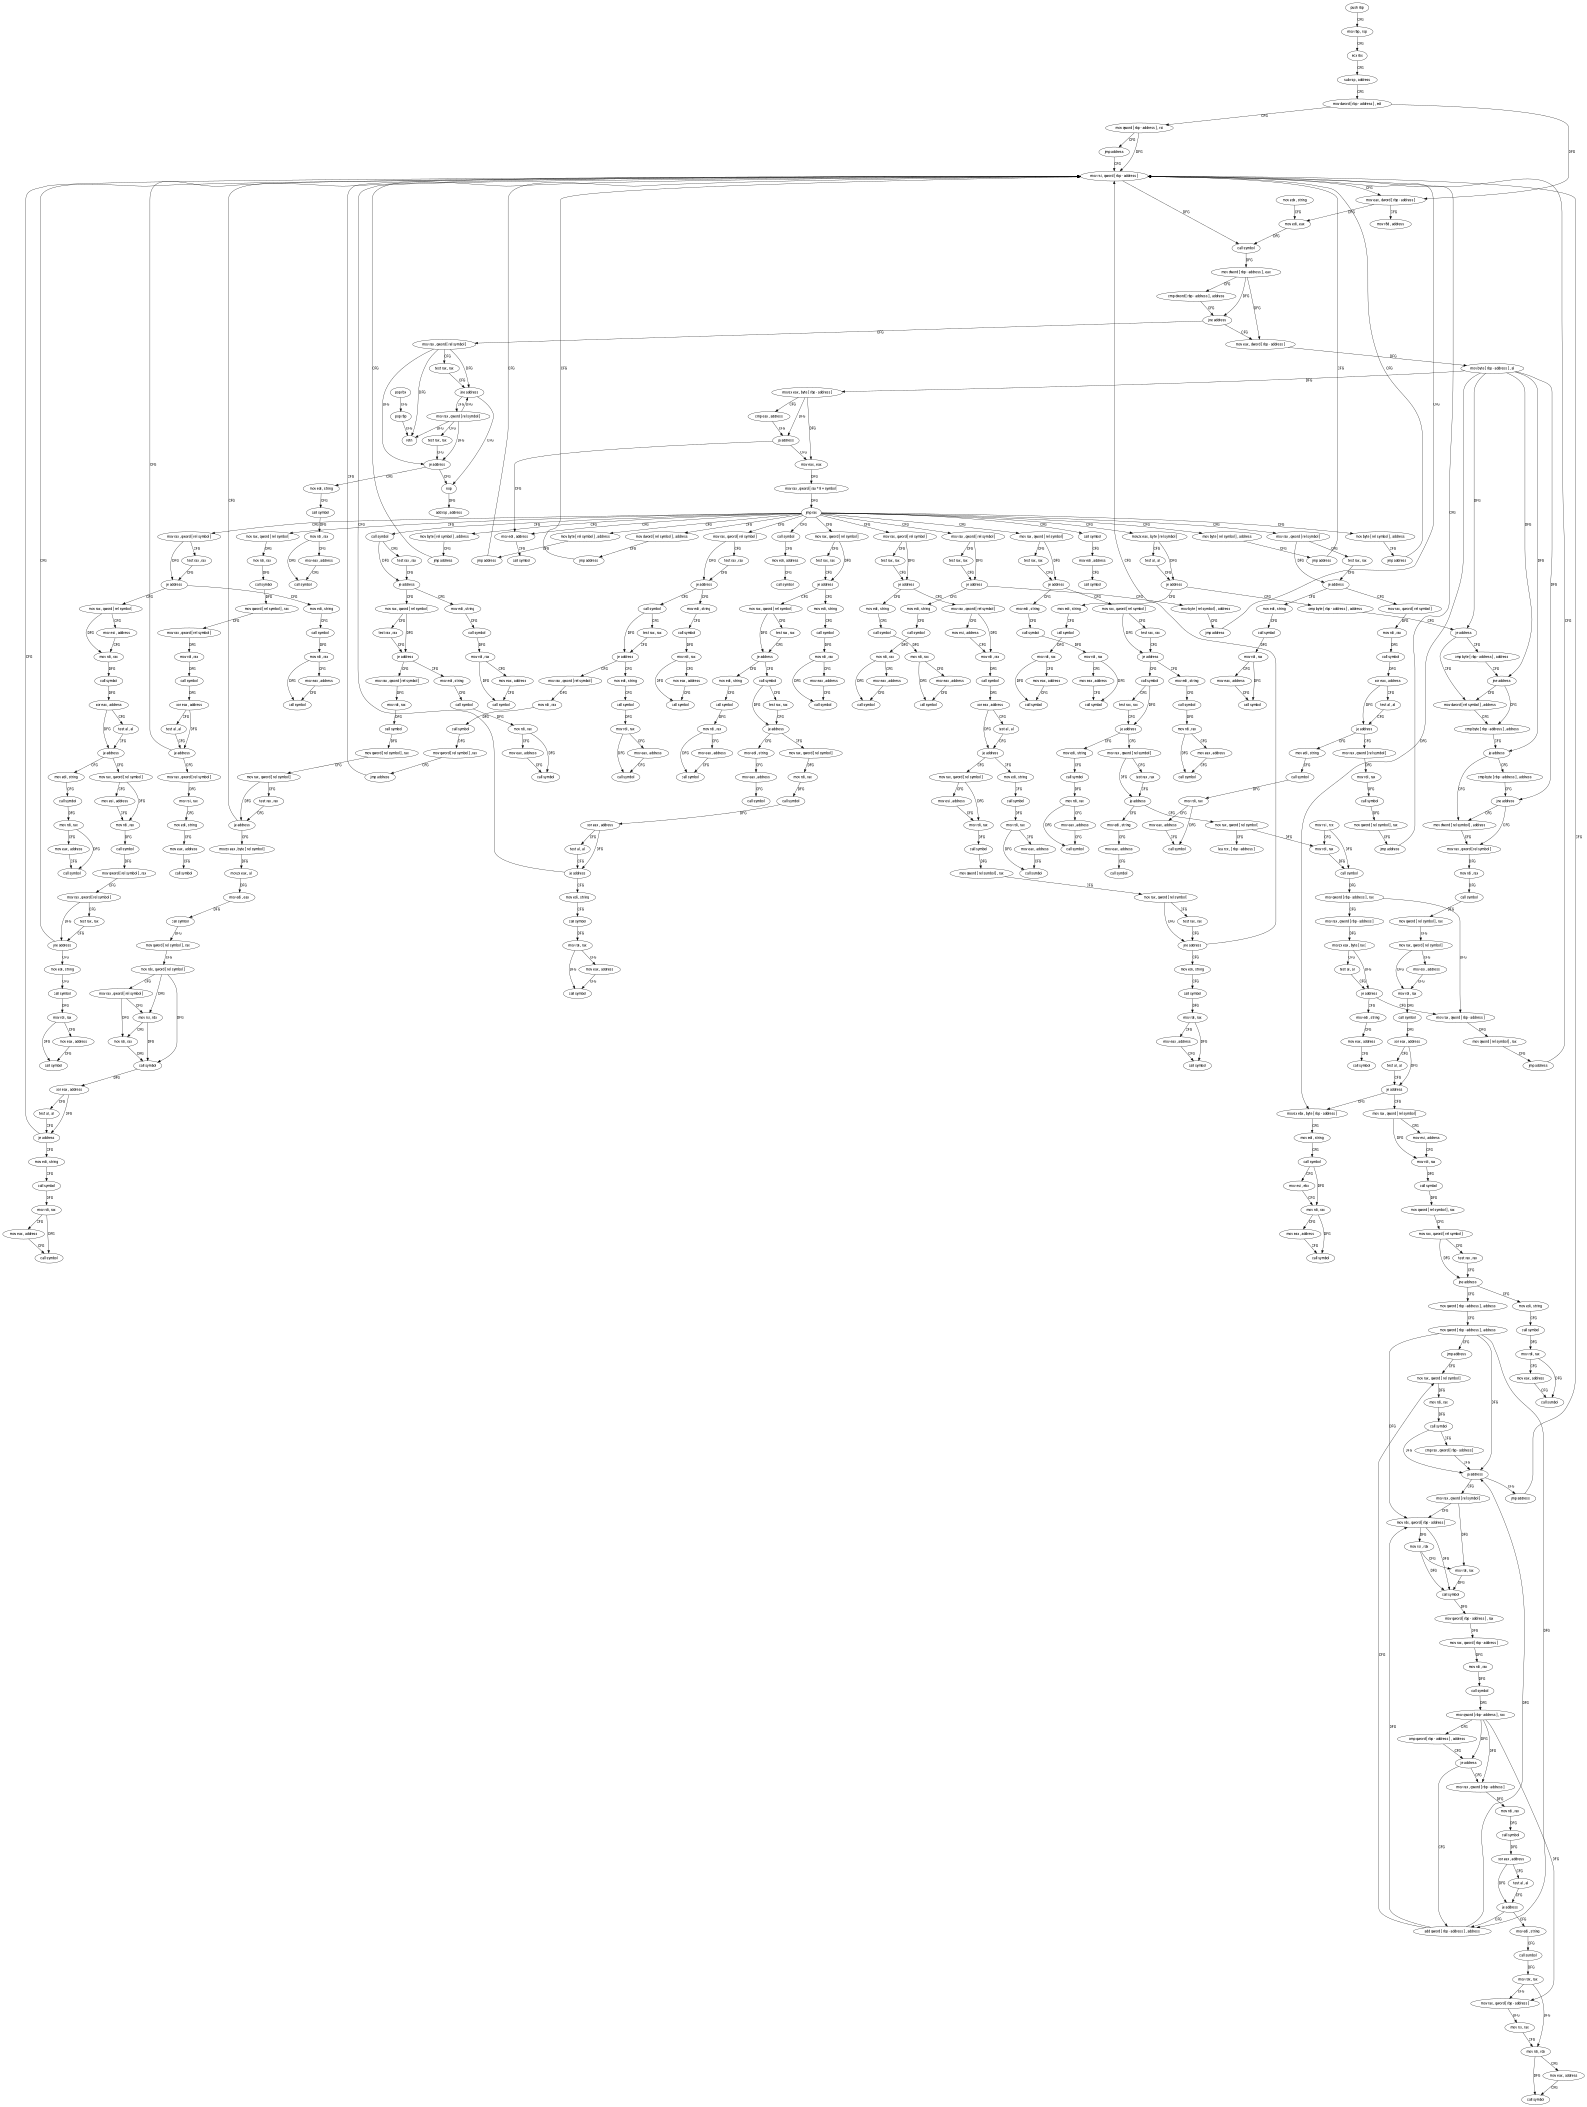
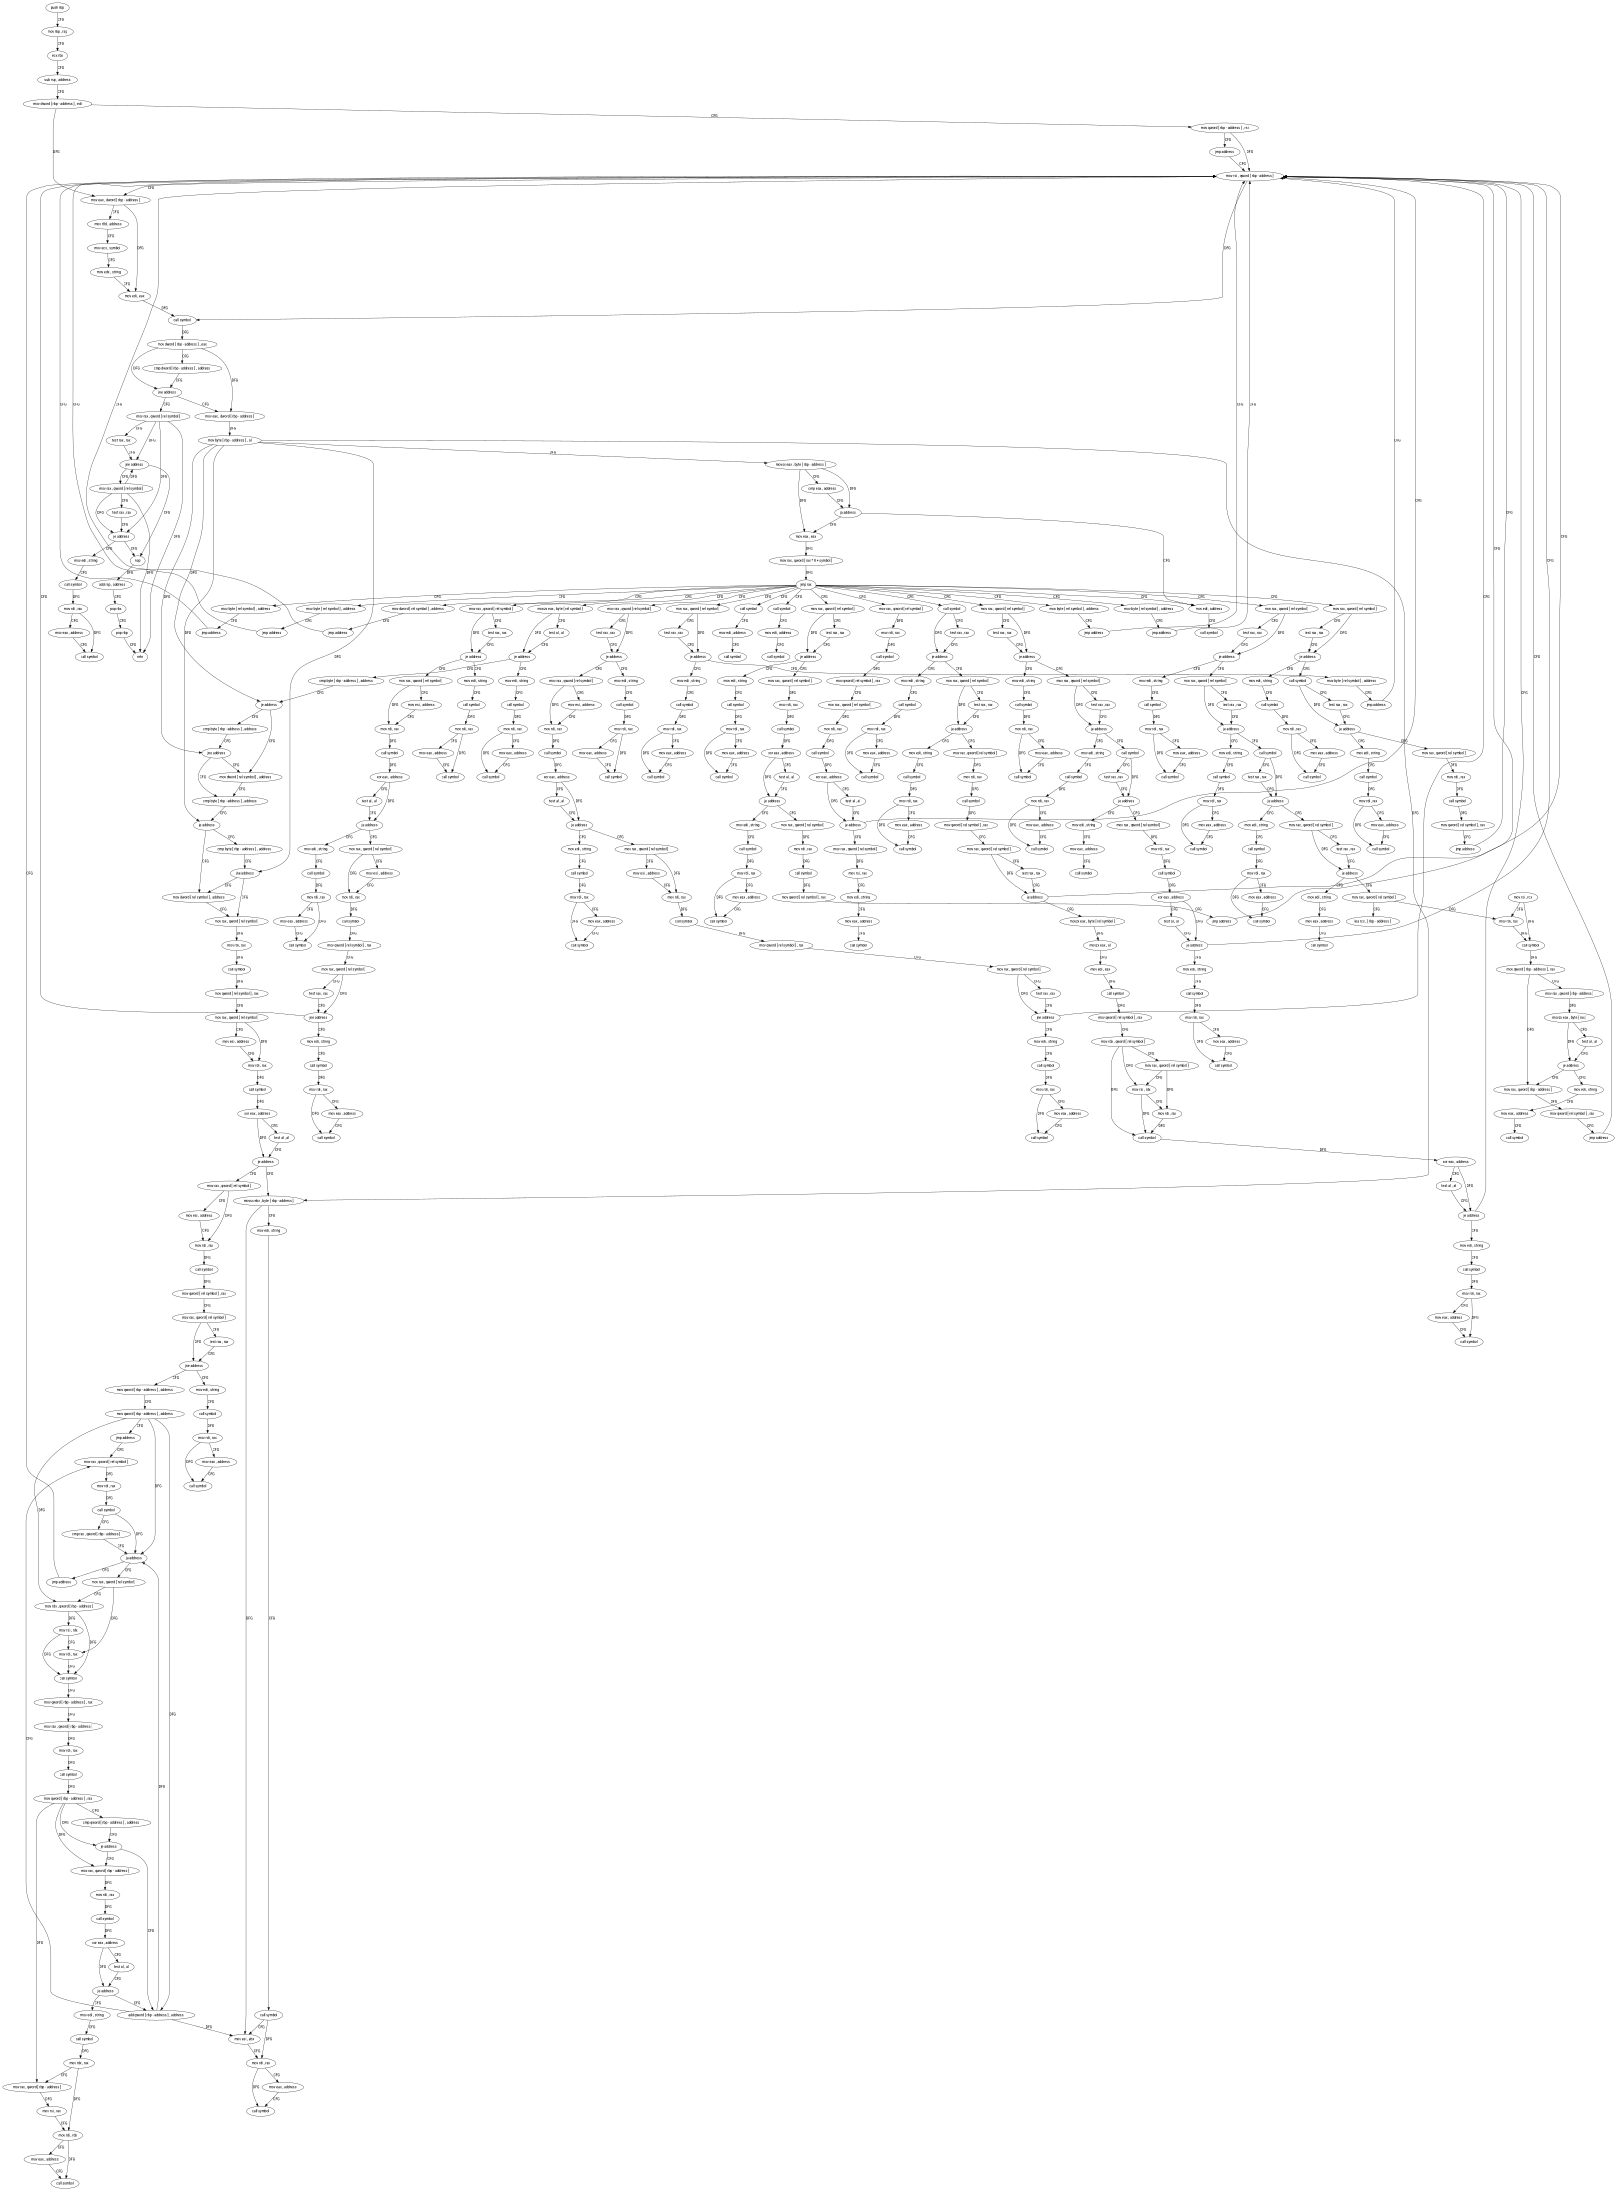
none -> (107, 248)
none -> (114, 595)
none -> (246, 1616)
(1390, 1738) -> (201, 2027)
